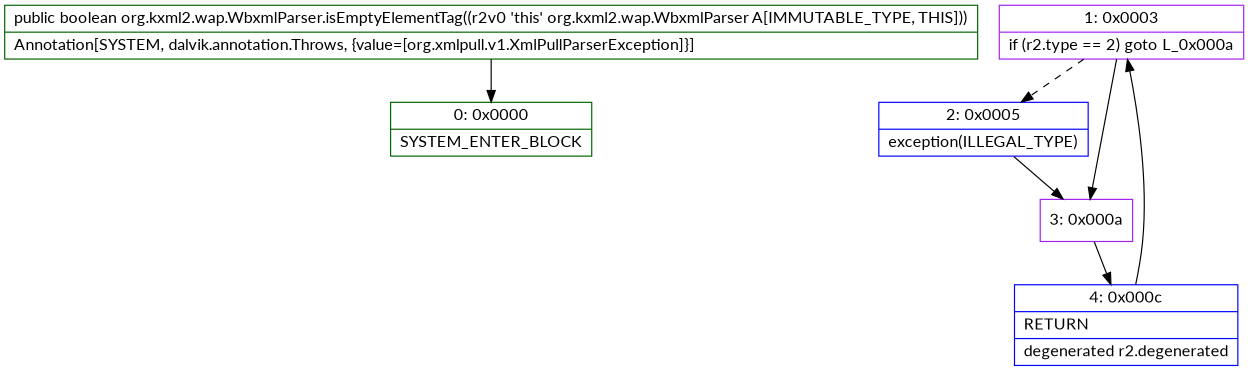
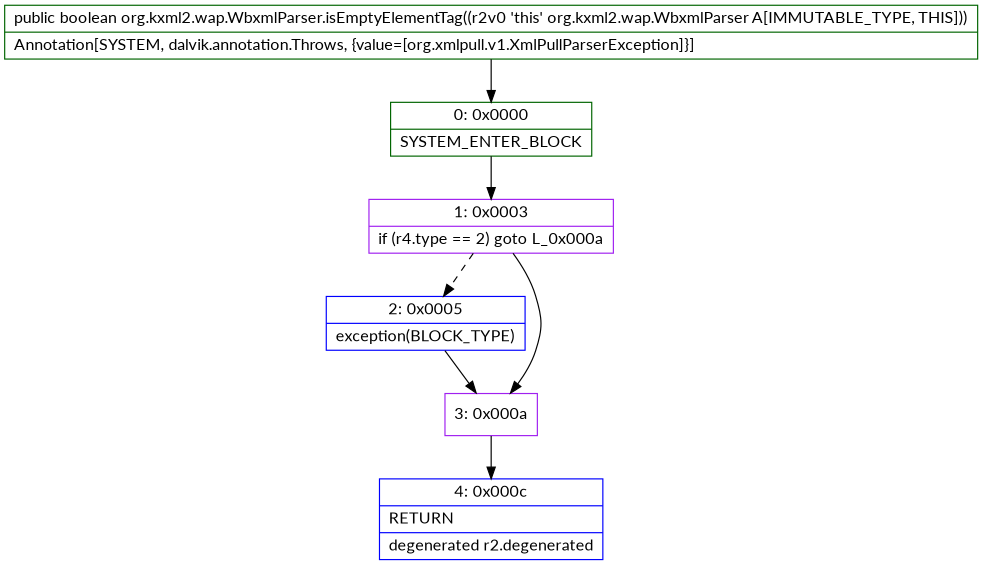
(1121, 45) -> (491, 239)
(984, 142) -> (426, 336)
(1143, 178) -> (491, 172)
